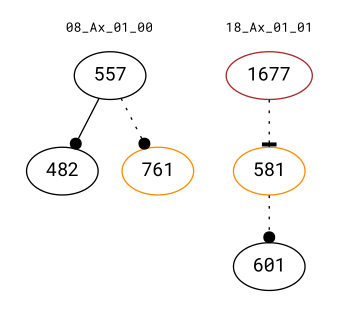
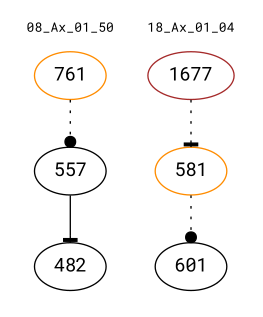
(110, 29) -> (71, 29)
(270, 29) -> (192, 29)
(89, 119) -> (70, 216)
(132, 119) -> (70, 118)
